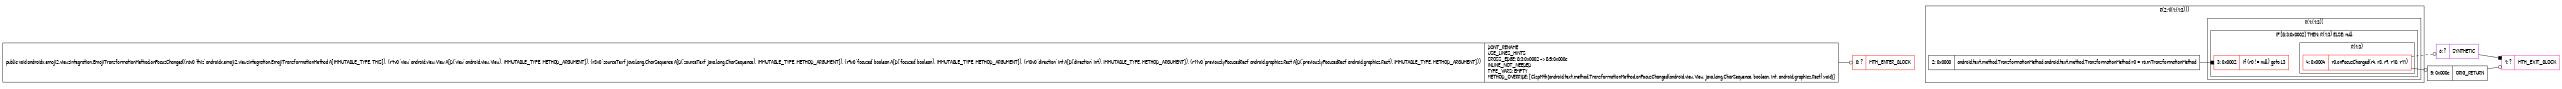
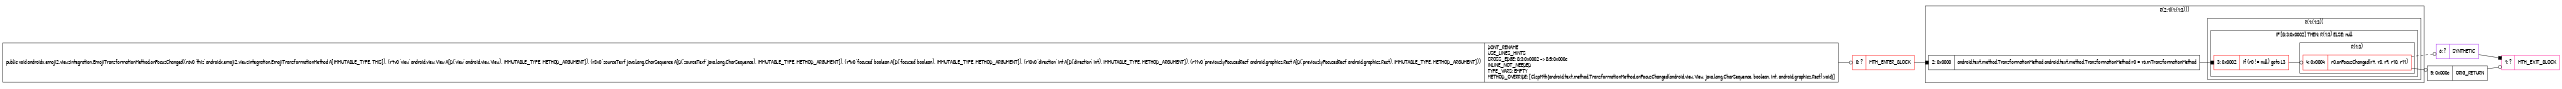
(2370, 62) -> (2370, 62)
none -> (1919, 63)
none -> (2294, 63)
